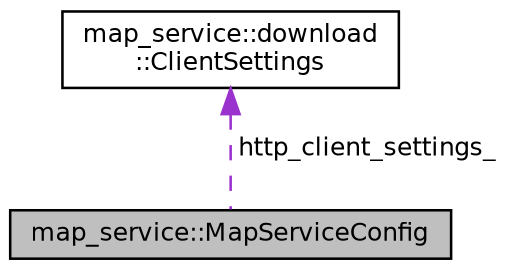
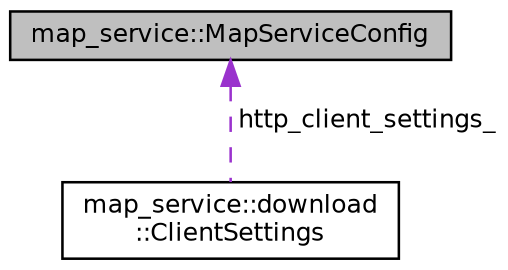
(231, 162) -> (231, 134)
